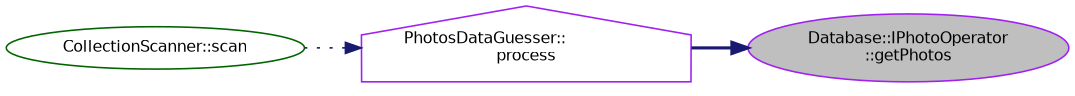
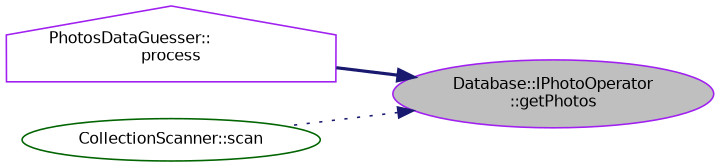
(325, 48) -> (342, 119)
